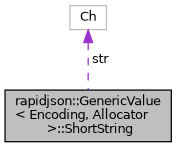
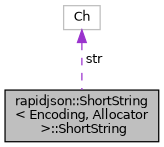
(88, 116) -> (82, 116)
